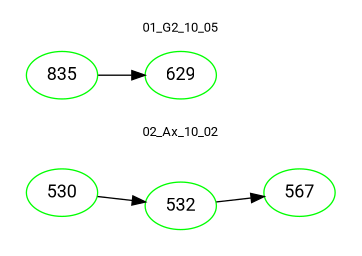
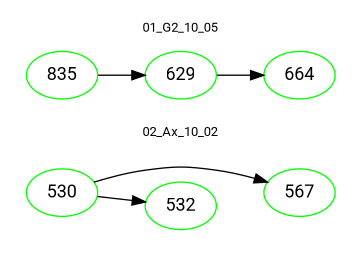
none -> (300, 75)
(234, 200) -> (174, 167)
